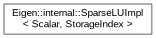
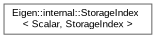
(78, 19) -> (78, 19)
